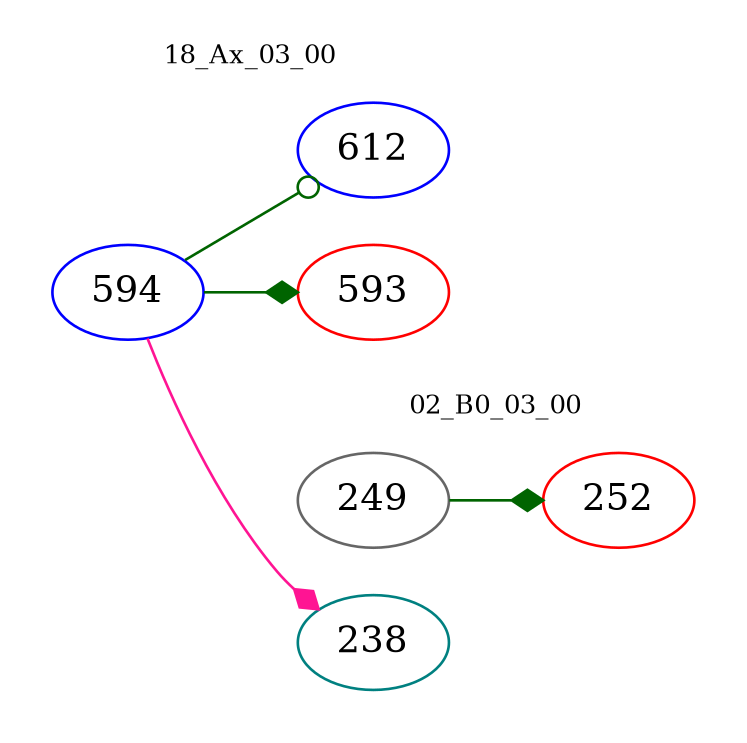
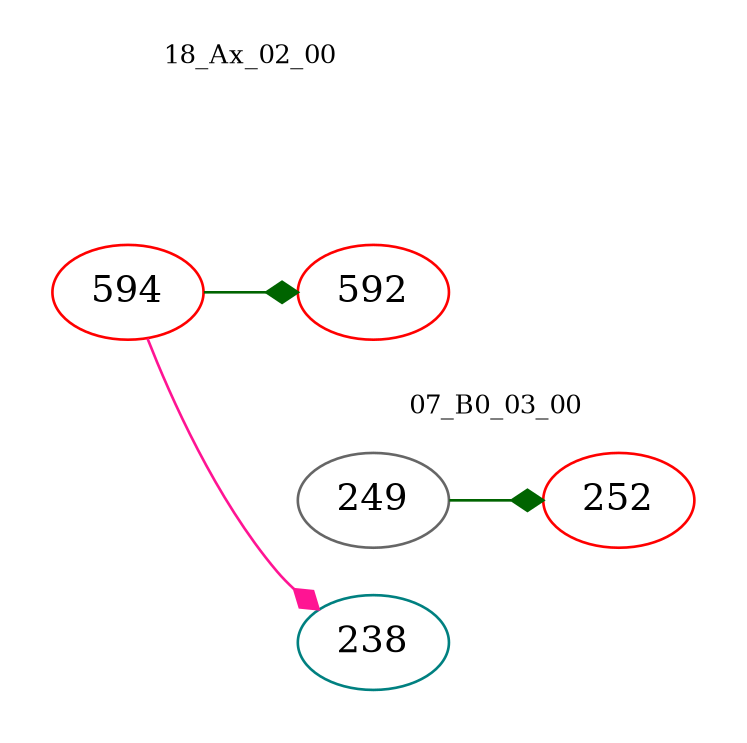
(251, 57) -> (251, 57)
(373, 150) -> none
(128, 292) -> (128, 292)
(373, 292) -> (373, 292)
(496, 407) -> (496, 407)
